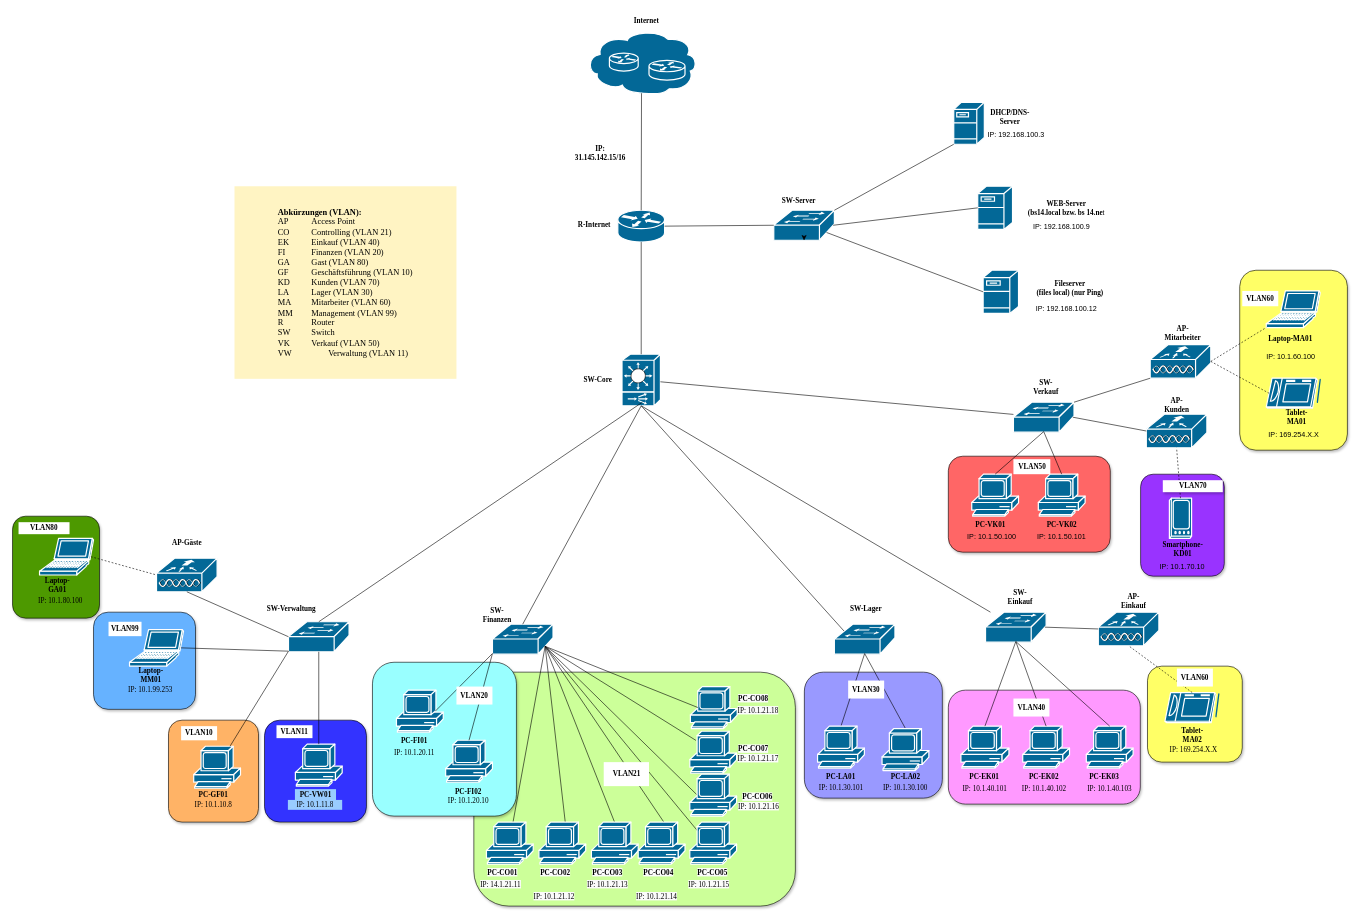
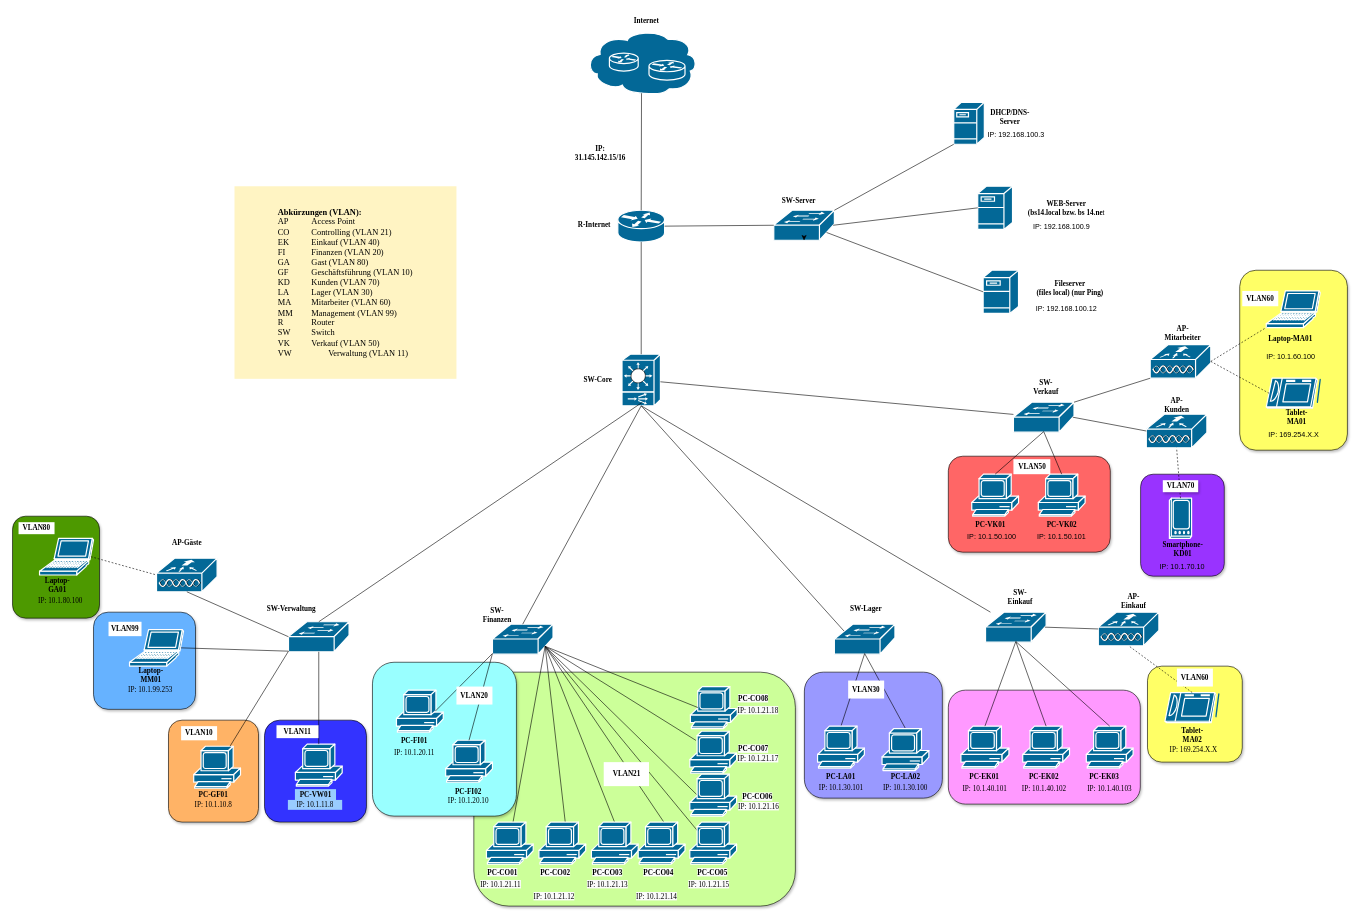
(1193, 486) -> (1181, 486)
(44, 528) -> (36, 528)
(1031, 708) -> none
(294, 732) -> (297, 732)
(504, 889) -> (504, 889)
